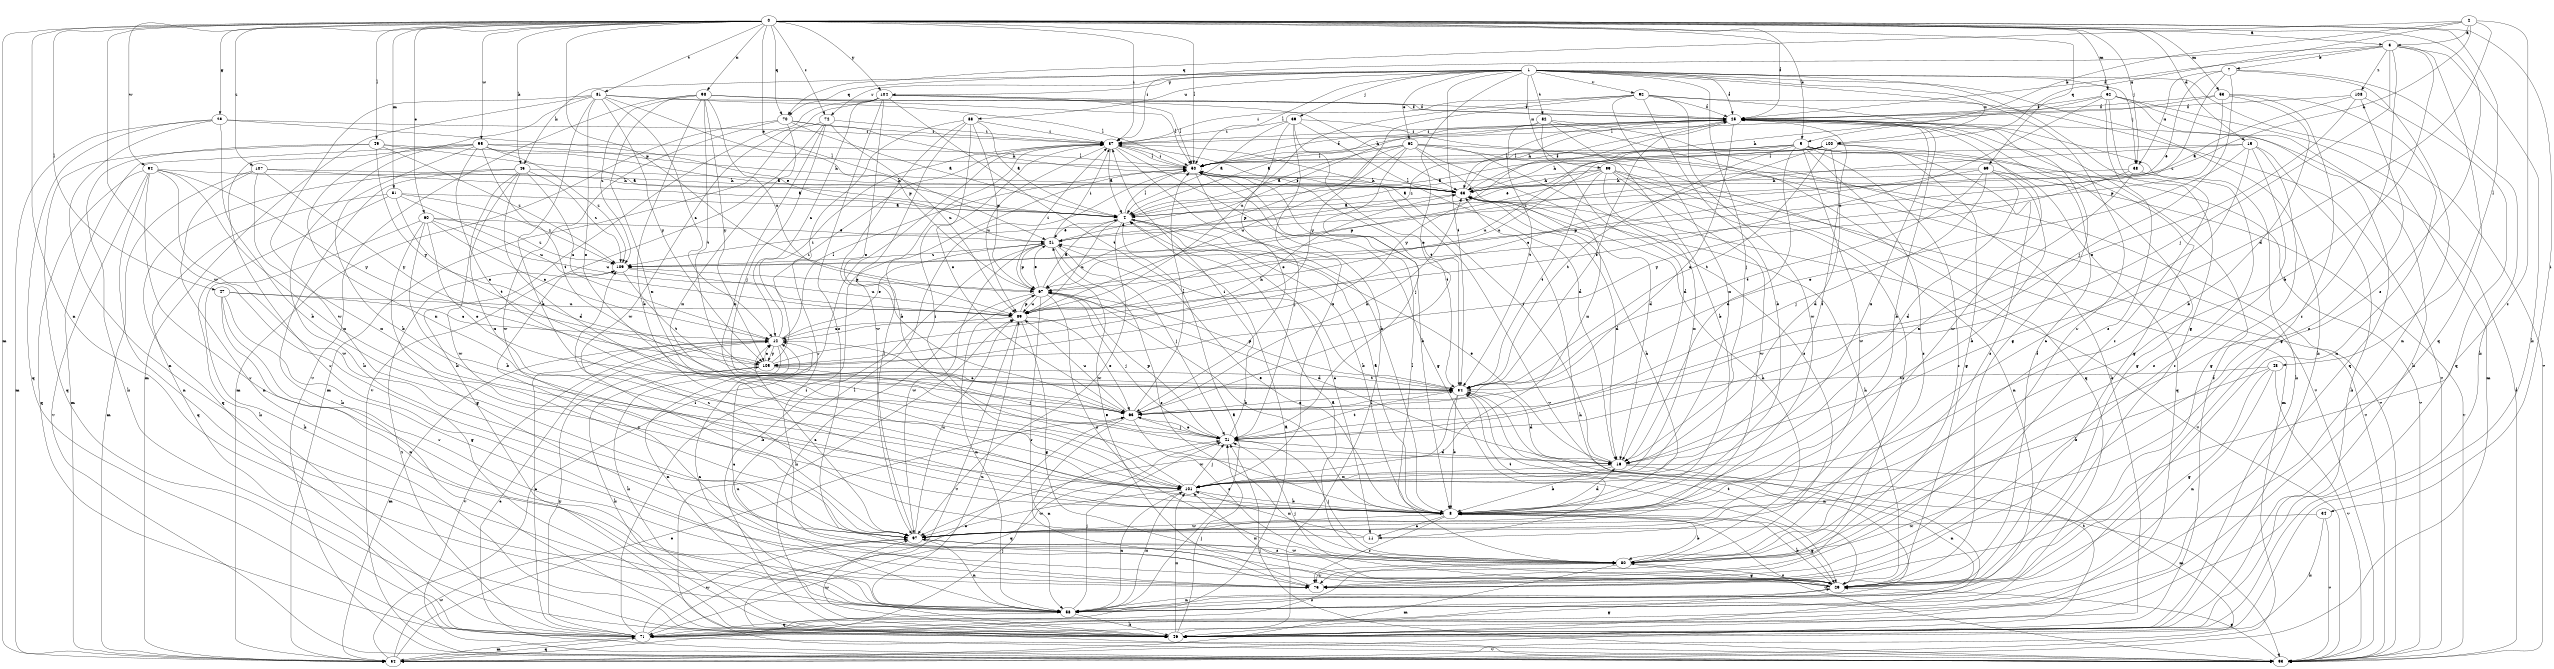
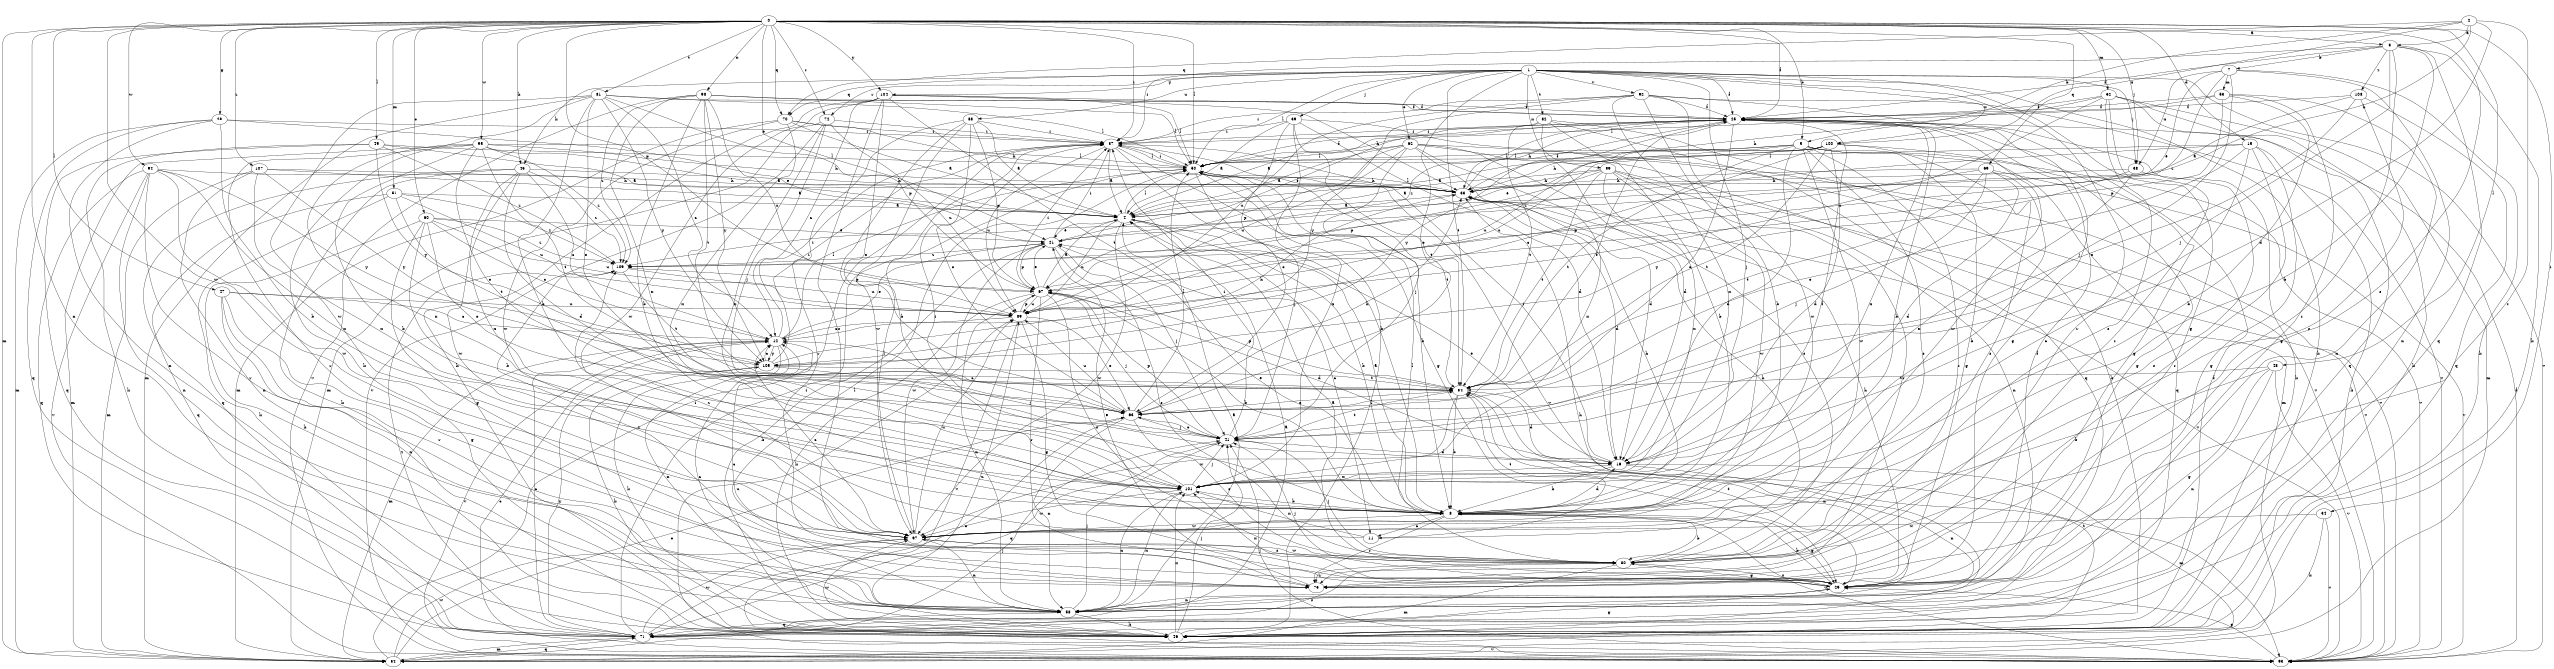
(1508, 24) -> (2226, 81)
